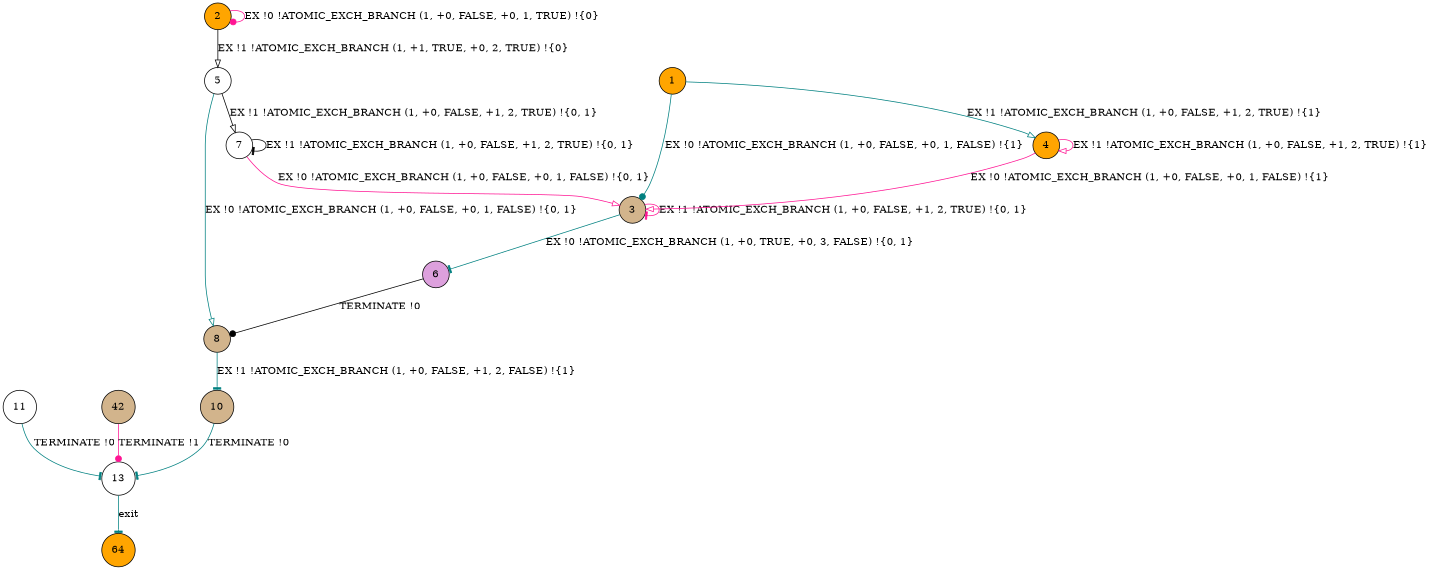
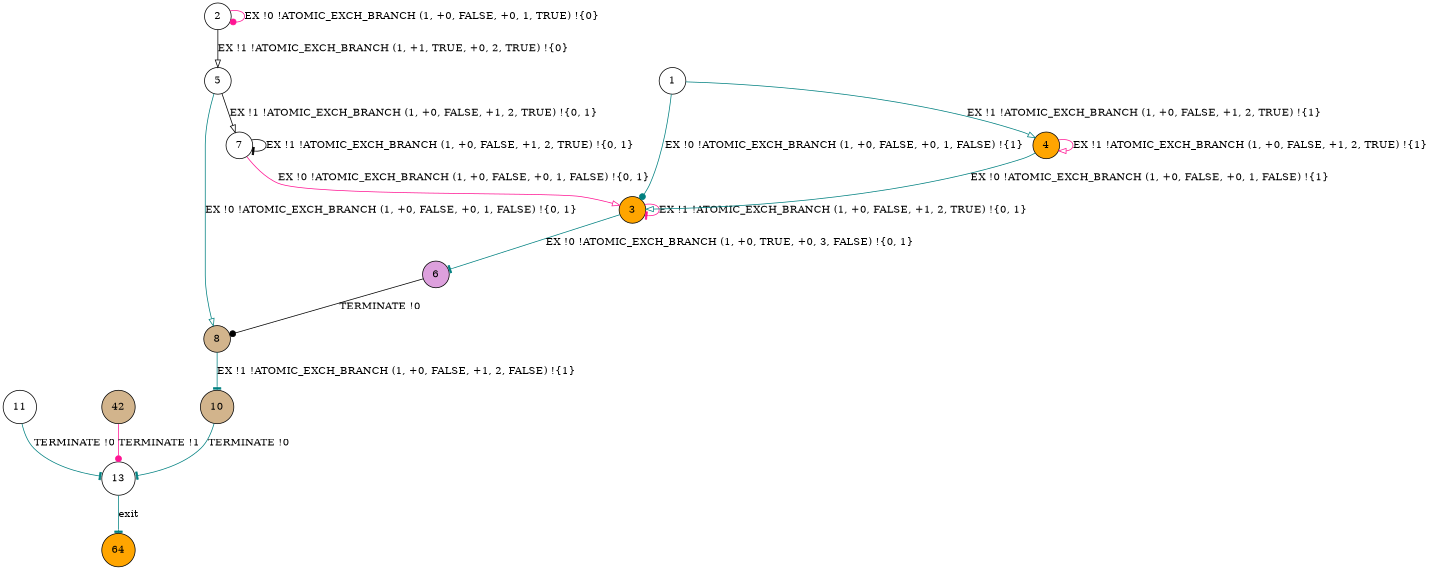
(218, 16) -> (218, 16)
(673, 81) -> (673, 81)
(847, 195) -> (847, 195)
(632, 210) -> (632, 210)
